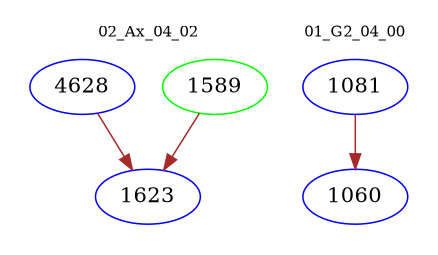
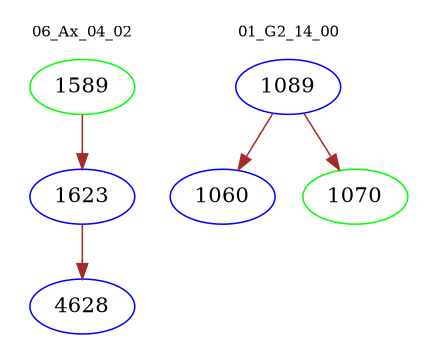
(149, 33) -> (82, 33)
(355, 33) -> (289, 33)
(355, 87) -> (288, 87)
(111, 135) -> (82, 244)
none -> (355, 197)
